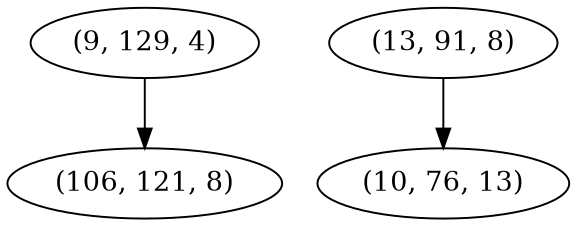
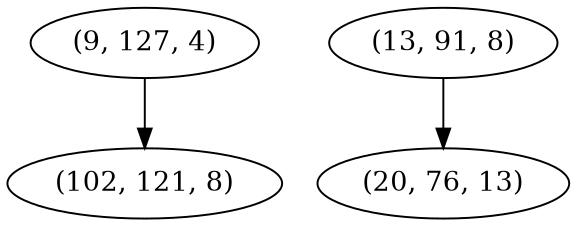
(145, 43) -> (145, 43)
(145, 183) -> (145, 183)
(443, 183) -> (443, 183)
